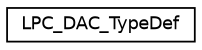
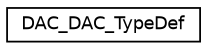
(101, 25) -> (104, 25)
